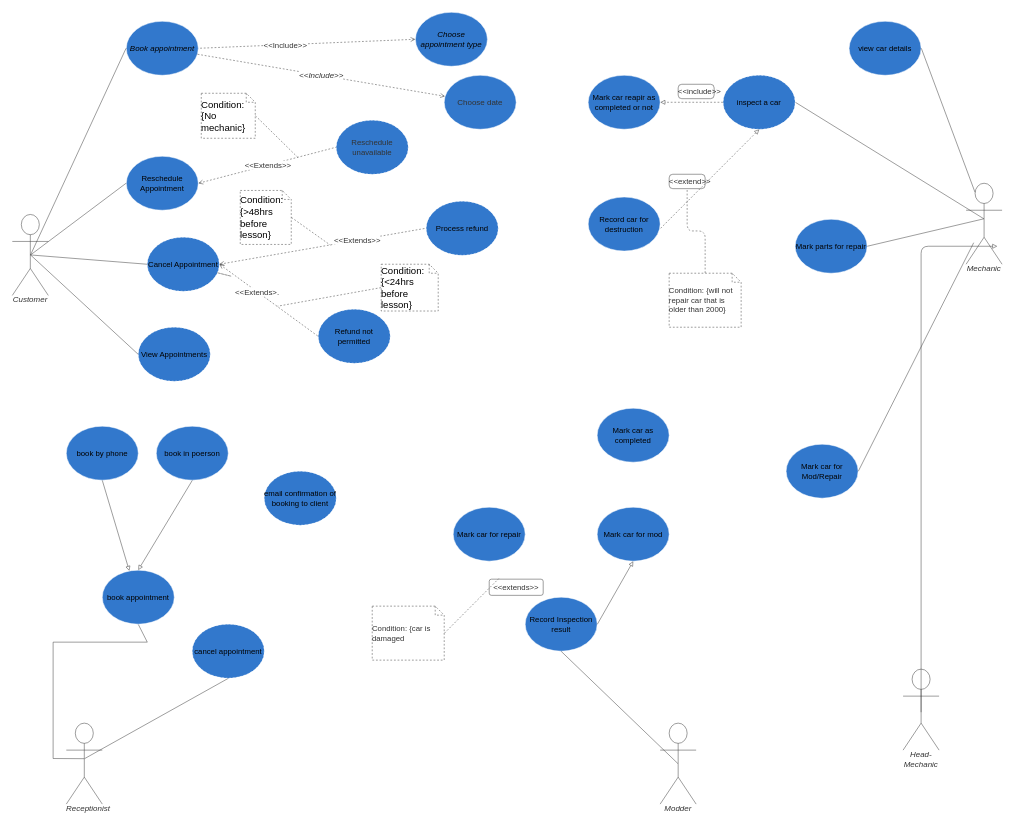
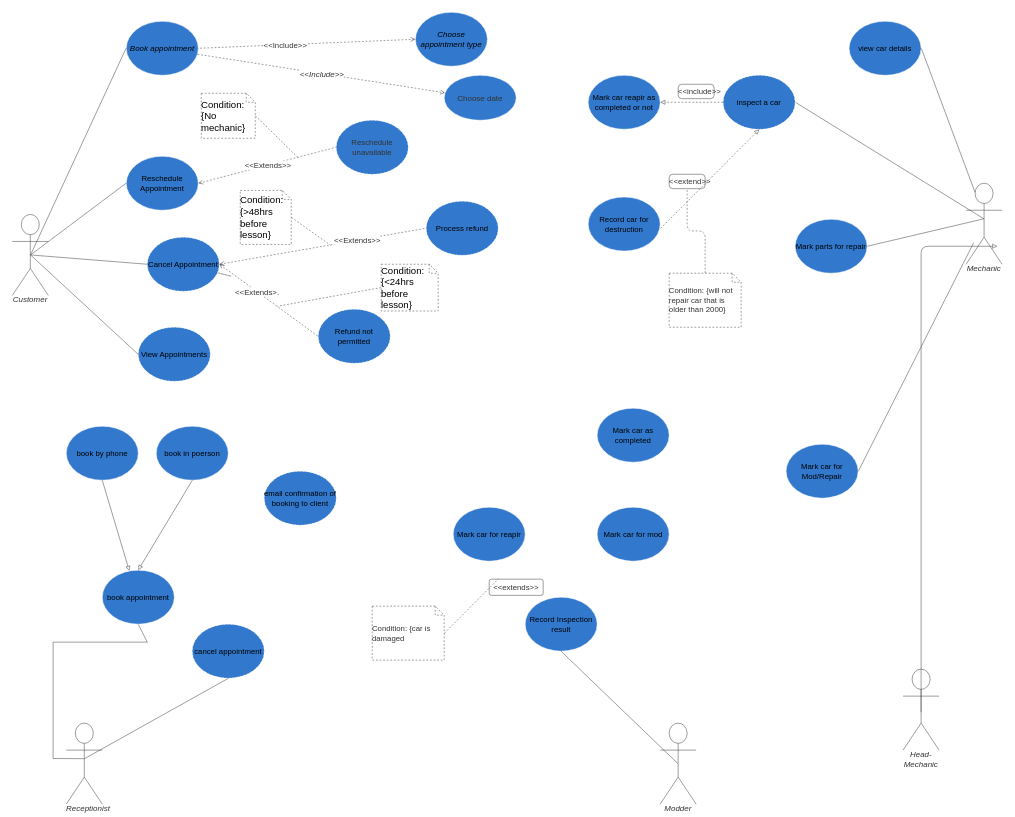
(480, 102) -> (480, 98)
(489, 534) -> (489, 534)
(614, 595) -> none
